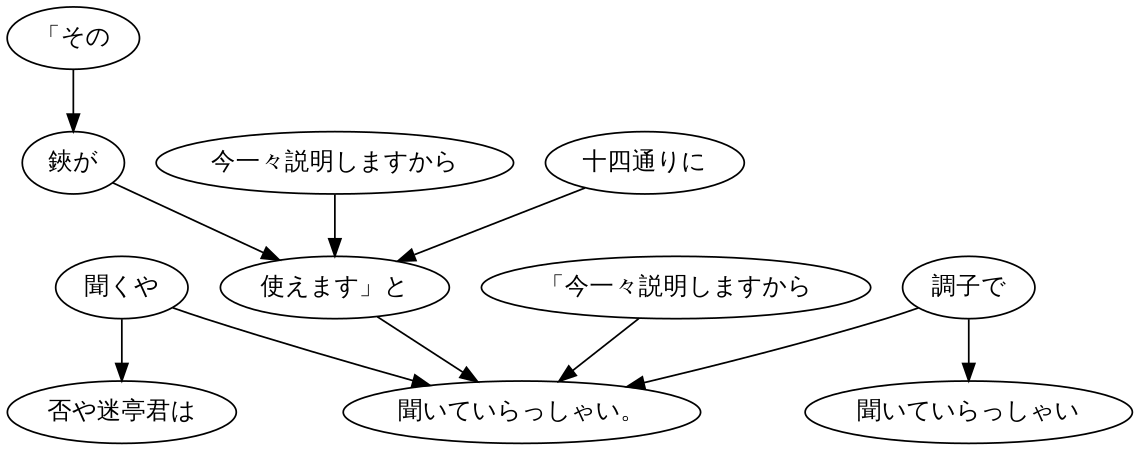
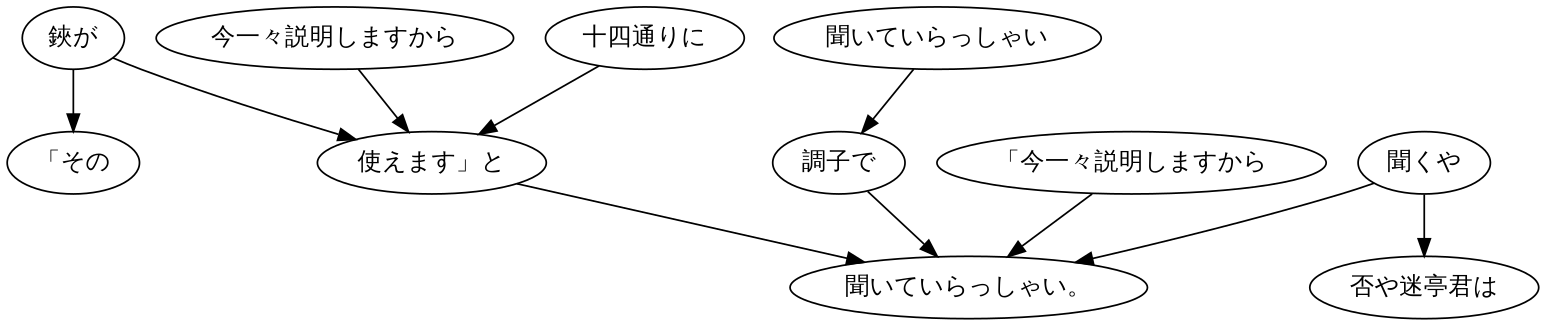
(73, 92) -> (73, 92)
(969, 341) -> (893, 94)
